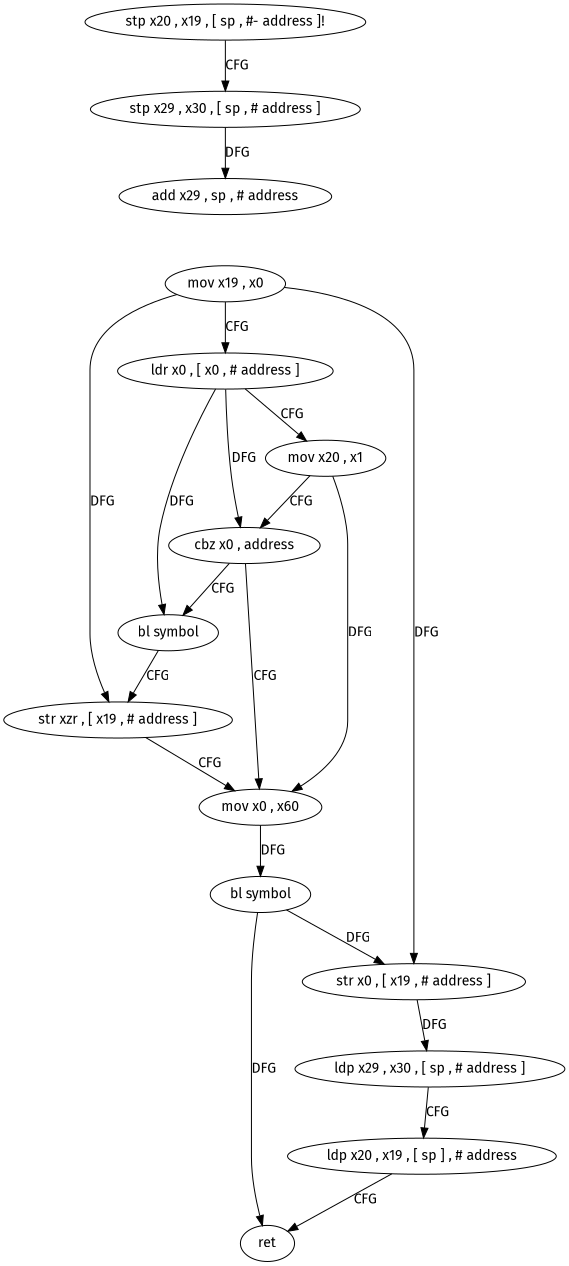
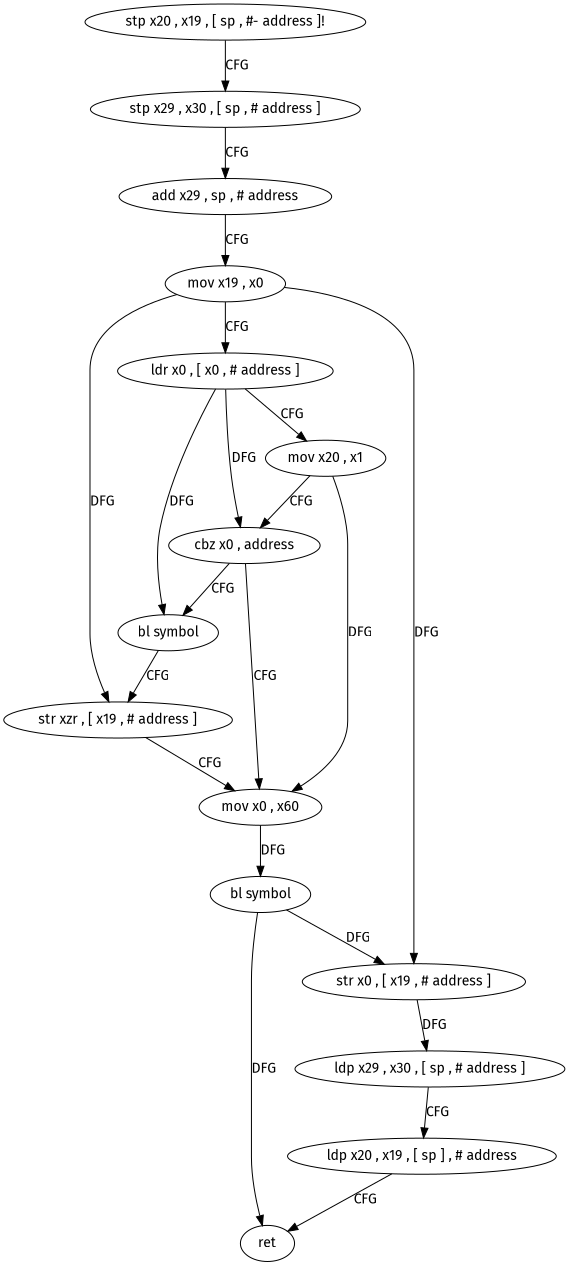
(237, 153) -> (237, 153)
none -> (225, 235)
